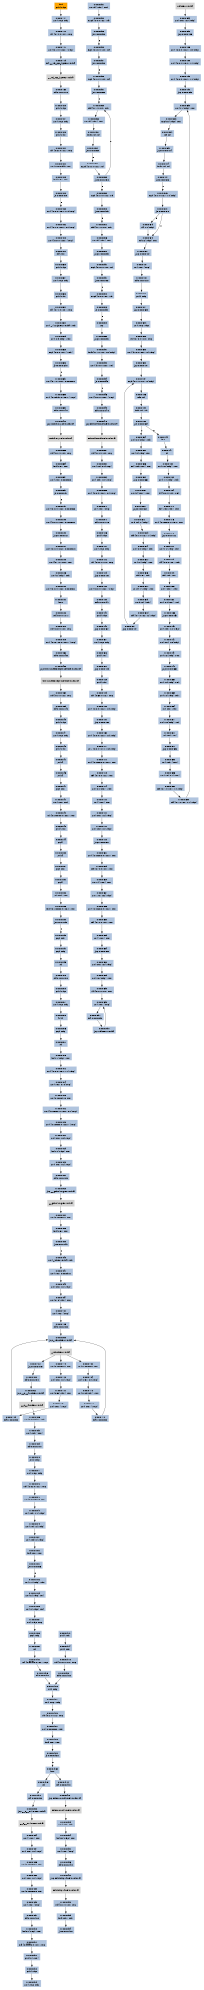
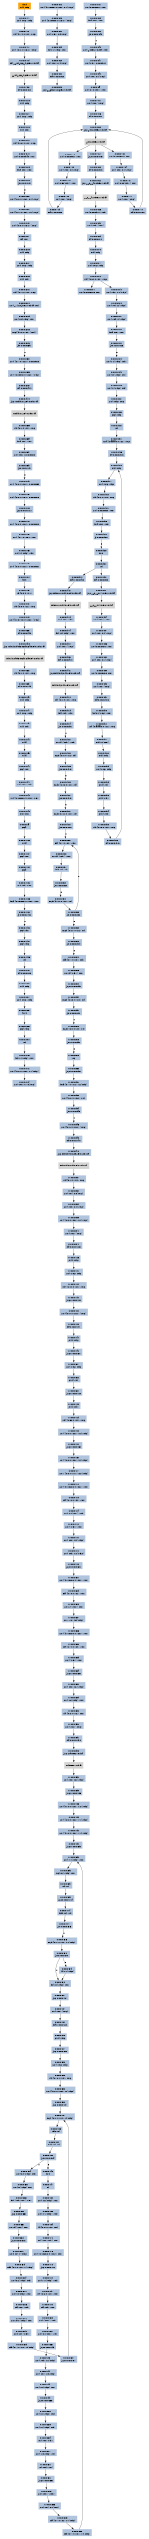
none -> (65, 732)
none -> (104, 783)
(105, 1017) -> (74, 1758)
(61, 1097) -> none
(61, 1203) -> none
(35, 1504) -> (105, 284)
(57, 1776) -> (90, 571)
